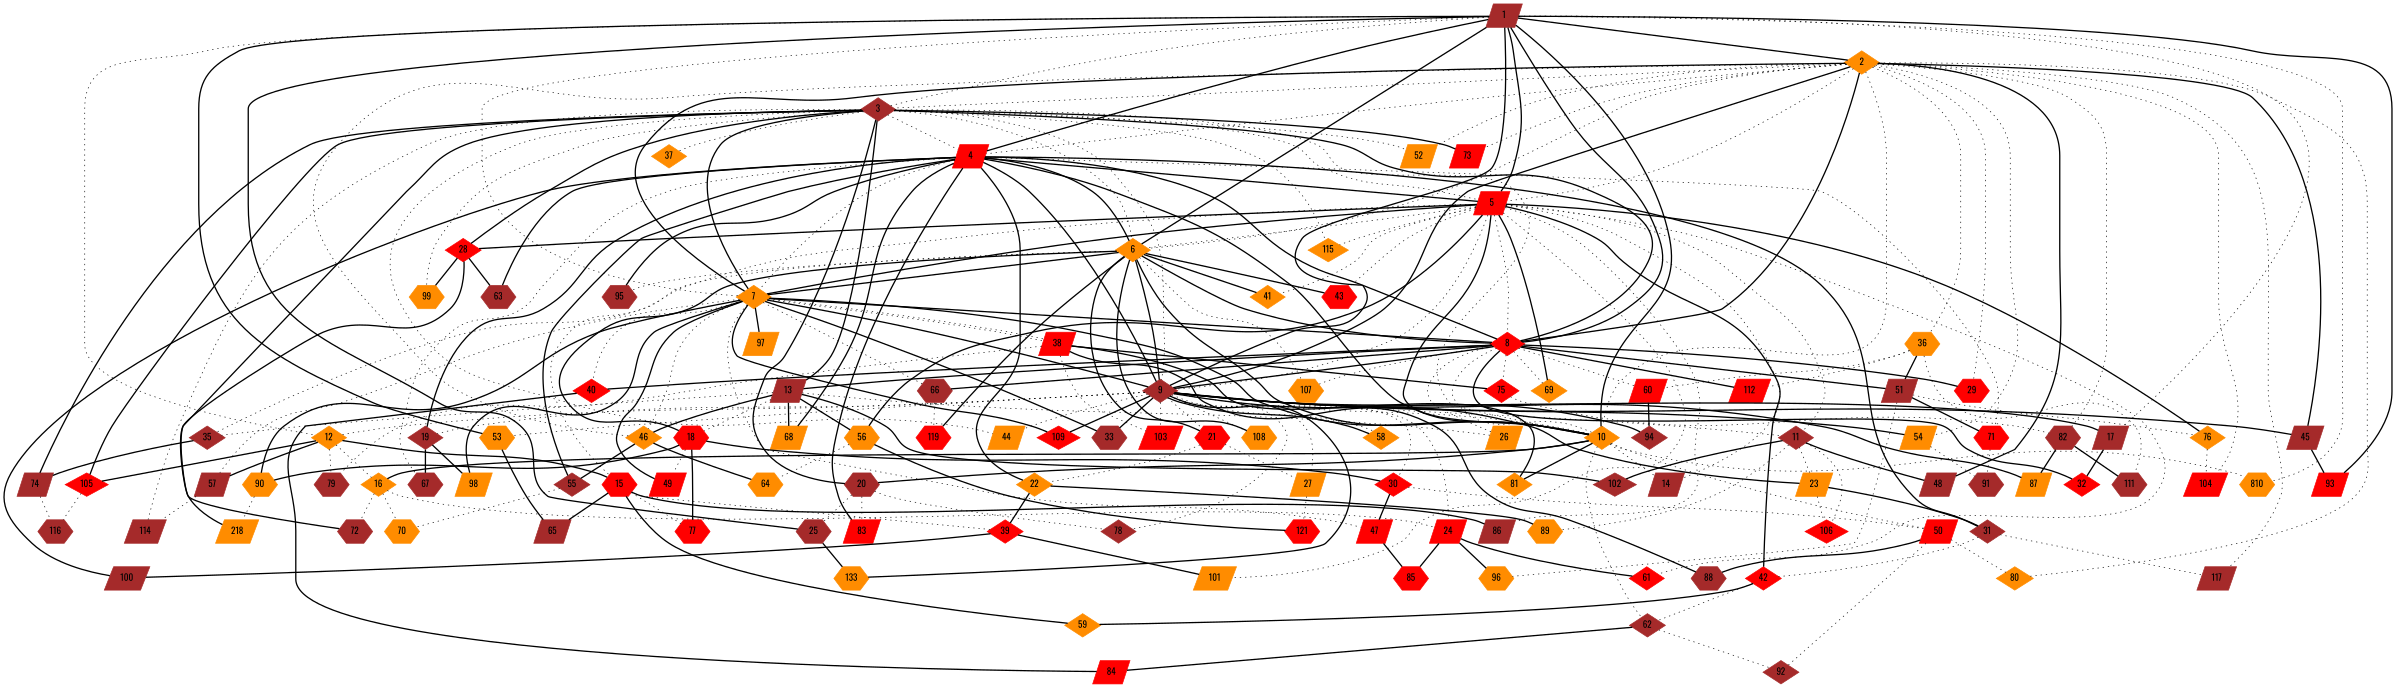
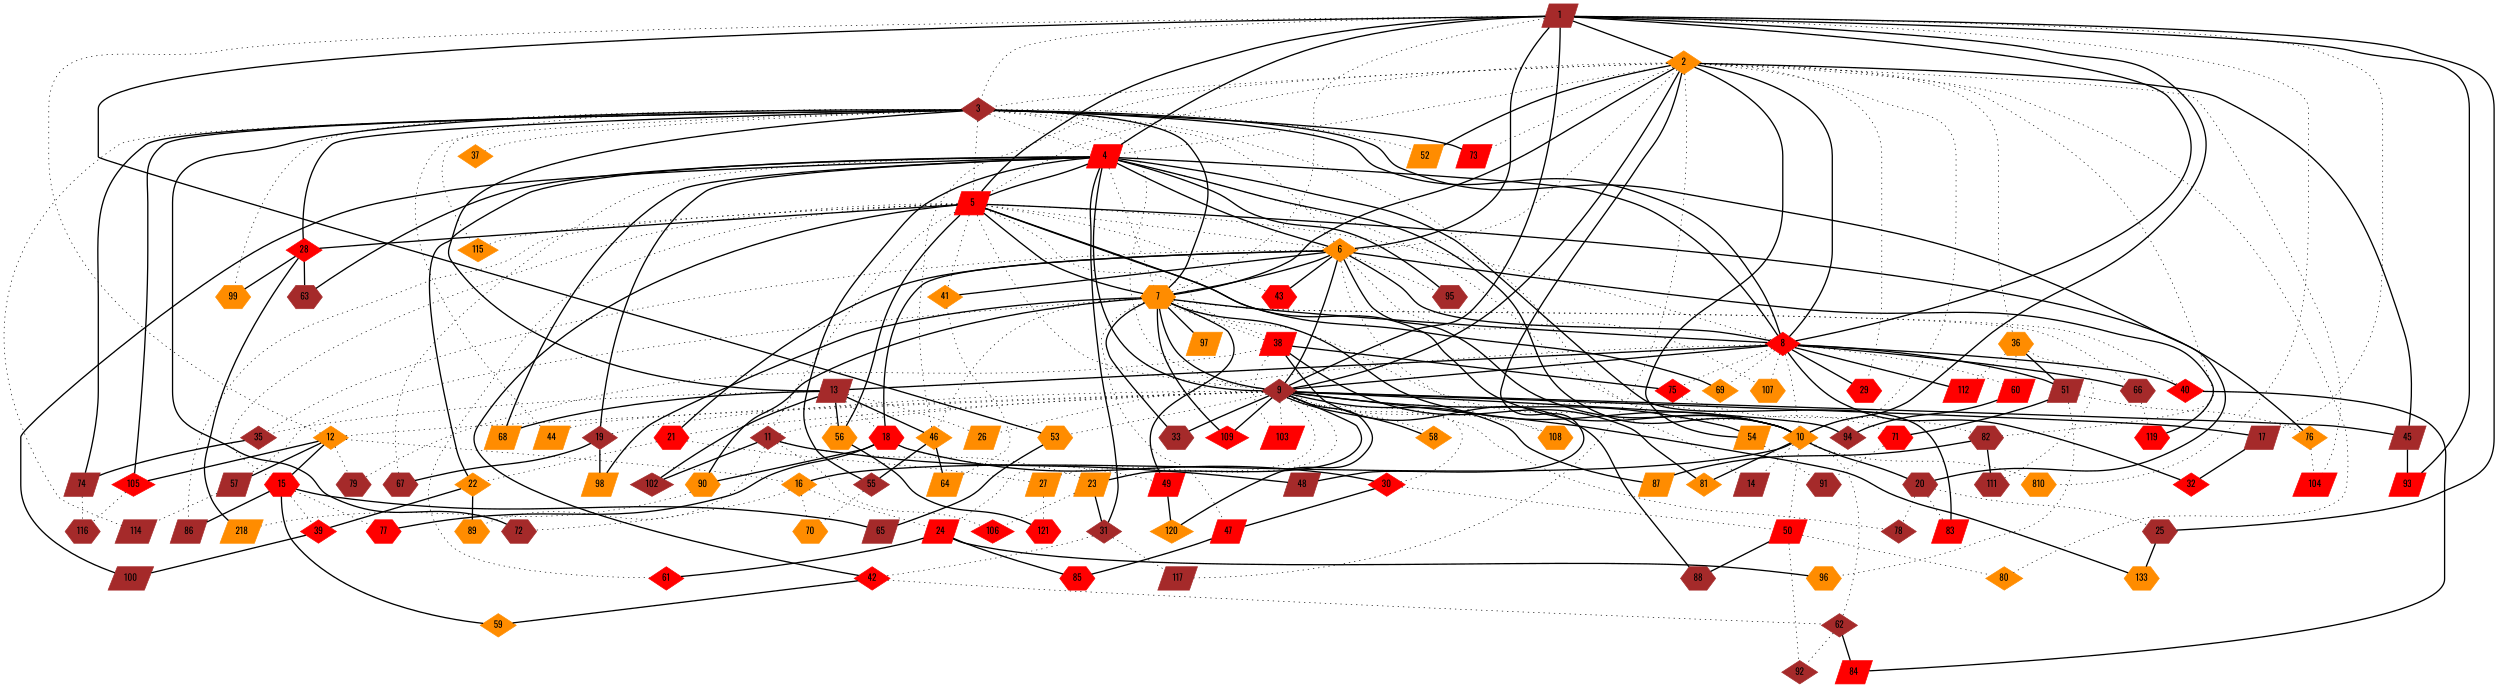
(1657, 77) -> (1548, 97)
(2010, 230) -> (1747, 279)
(754, 297) -> (1158, 297)
(1122, 371) -> (1408, 373)
(810, 463) -> (987, 391)
(765, 485) -> (945, 485)
none -> (1172, 532)
(1215, 578) -> none
